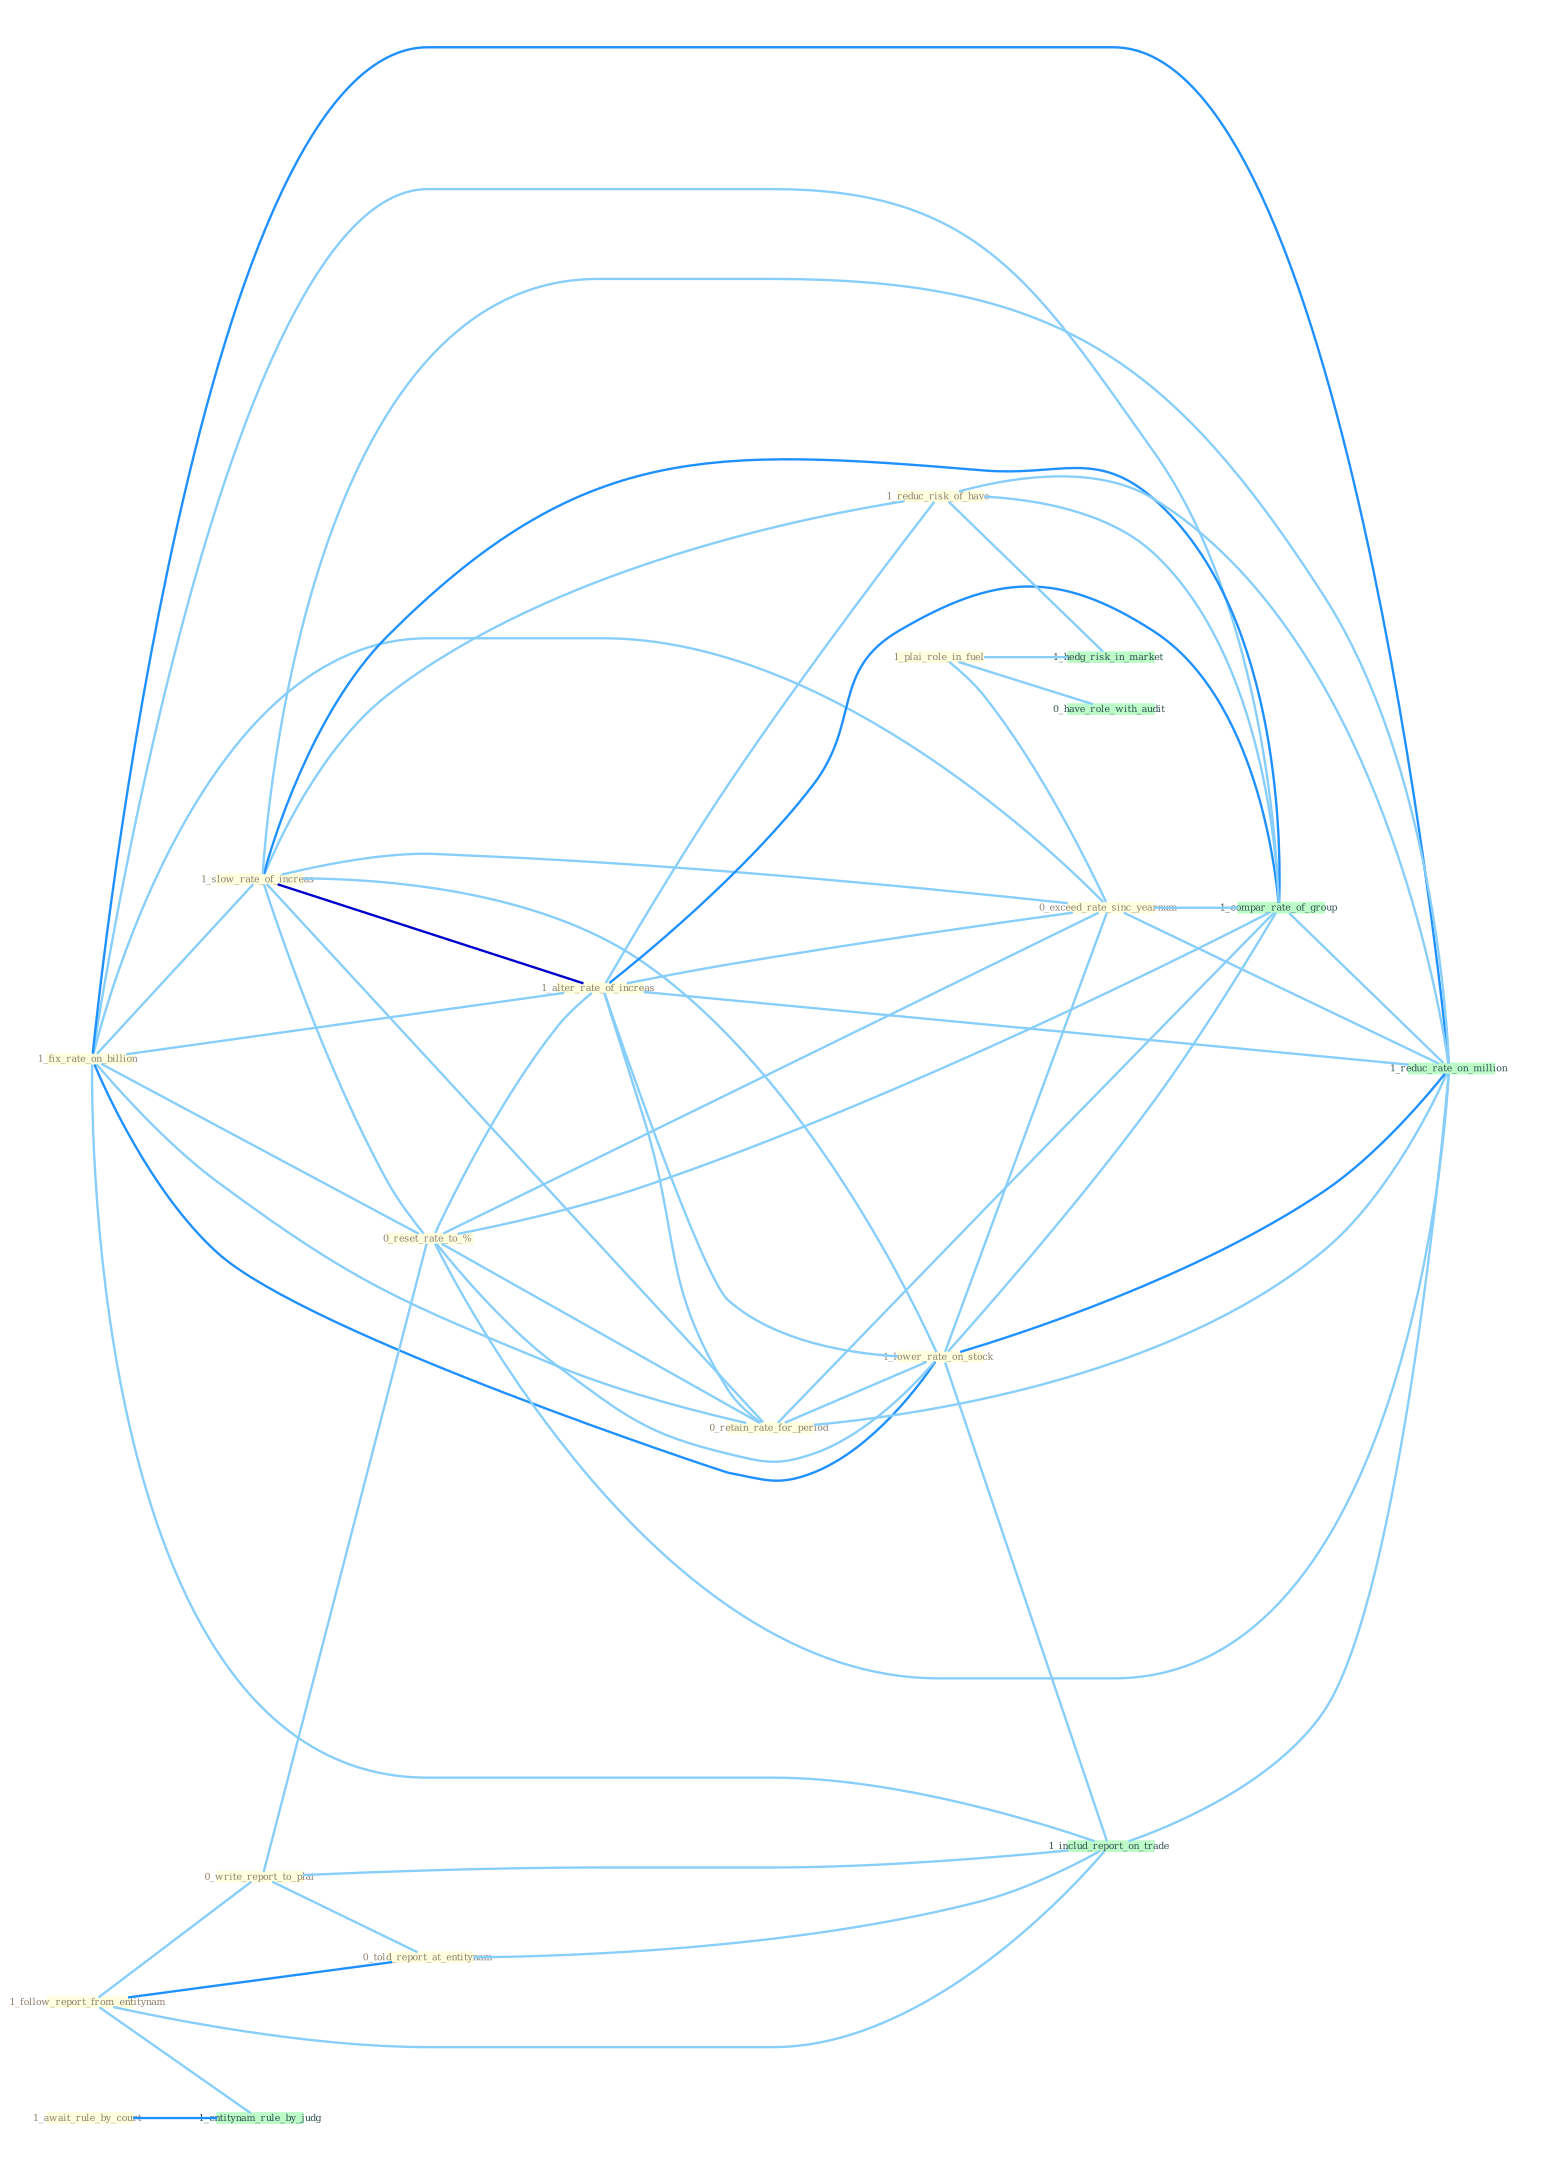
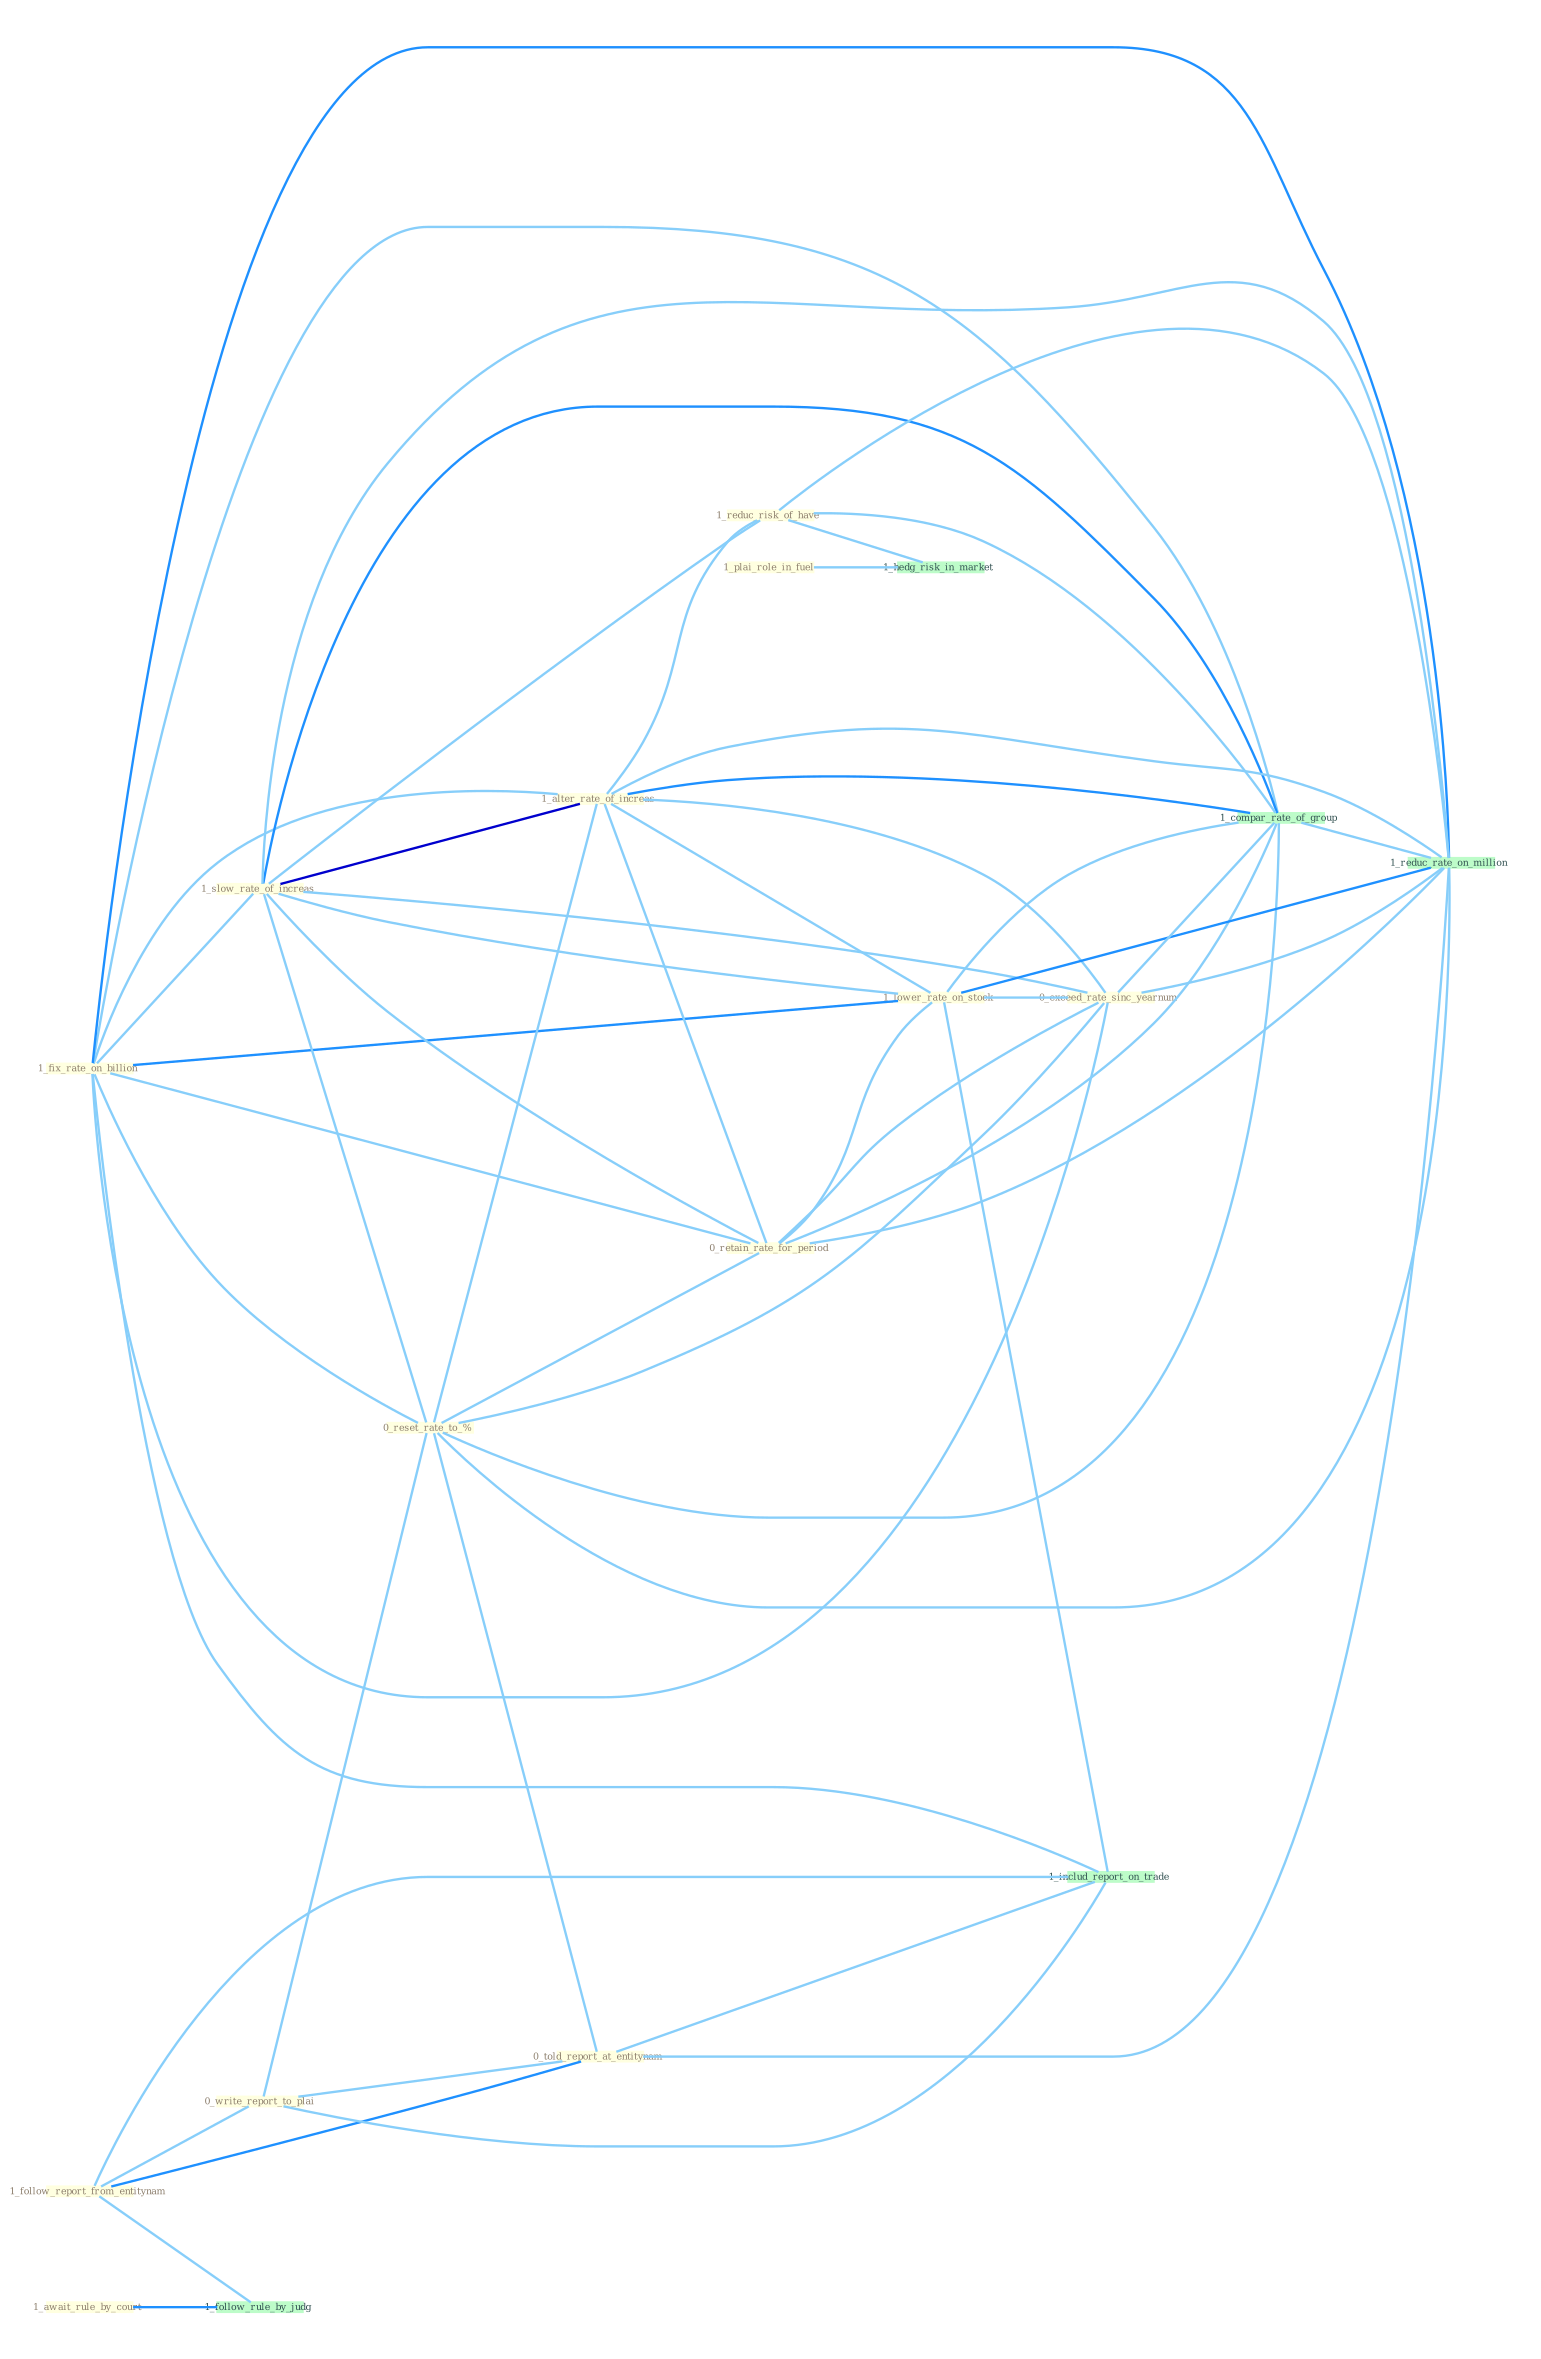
(1111, 709) -> none
(1038, 775) -> (925, 1105)
(668, 1436) -> (515, 1742)
(1387, 1515) -> (1325, 1733)
(260, 2118) -> (260, 2307)
